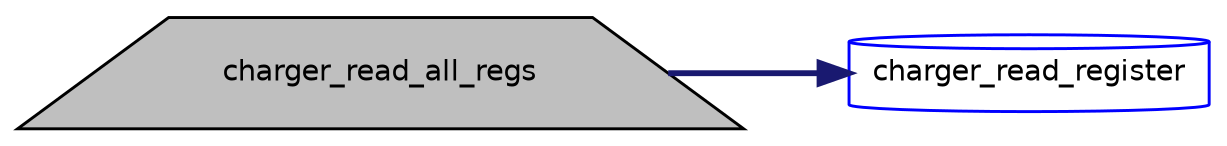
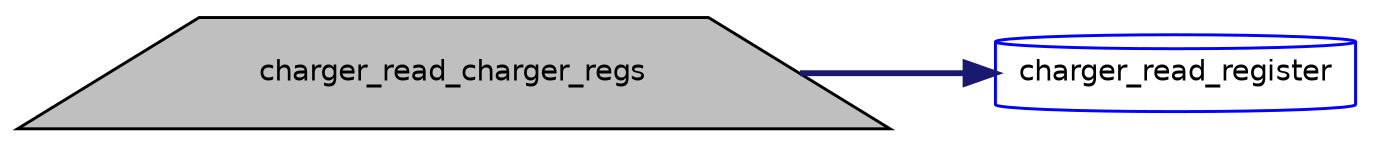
(381, 73) -> (454, 73)
